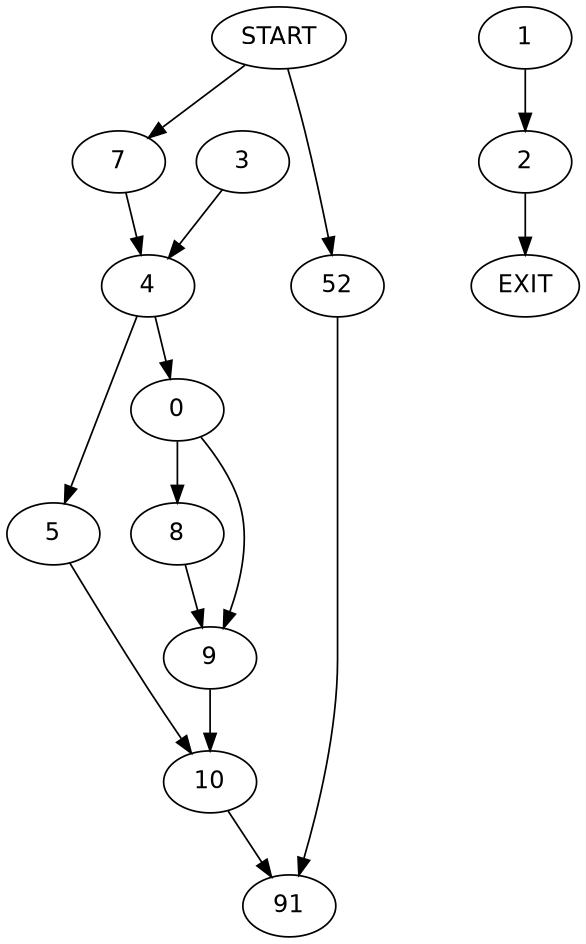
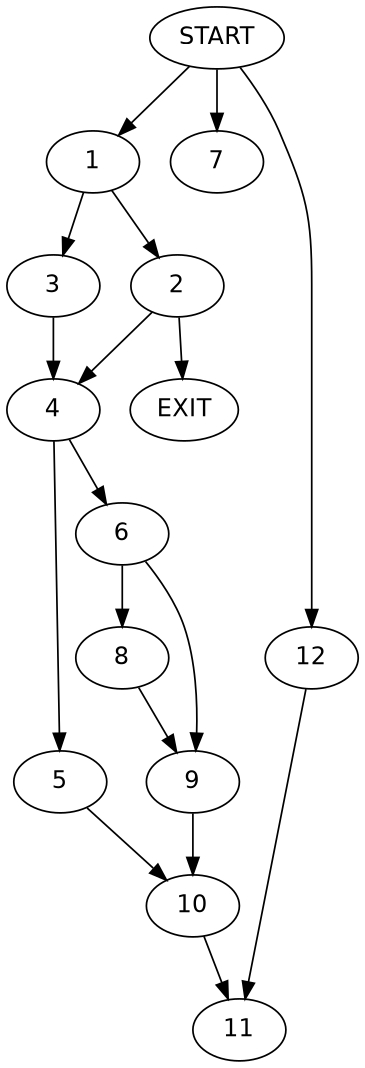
none -> (160, 95)
(131, 215) -> (122, 342)
none -> (76, 216)
(338, 286) -> (312, 658)
(177, 410) -> (122, 534)
(289, 906) -> (239, 1030)
